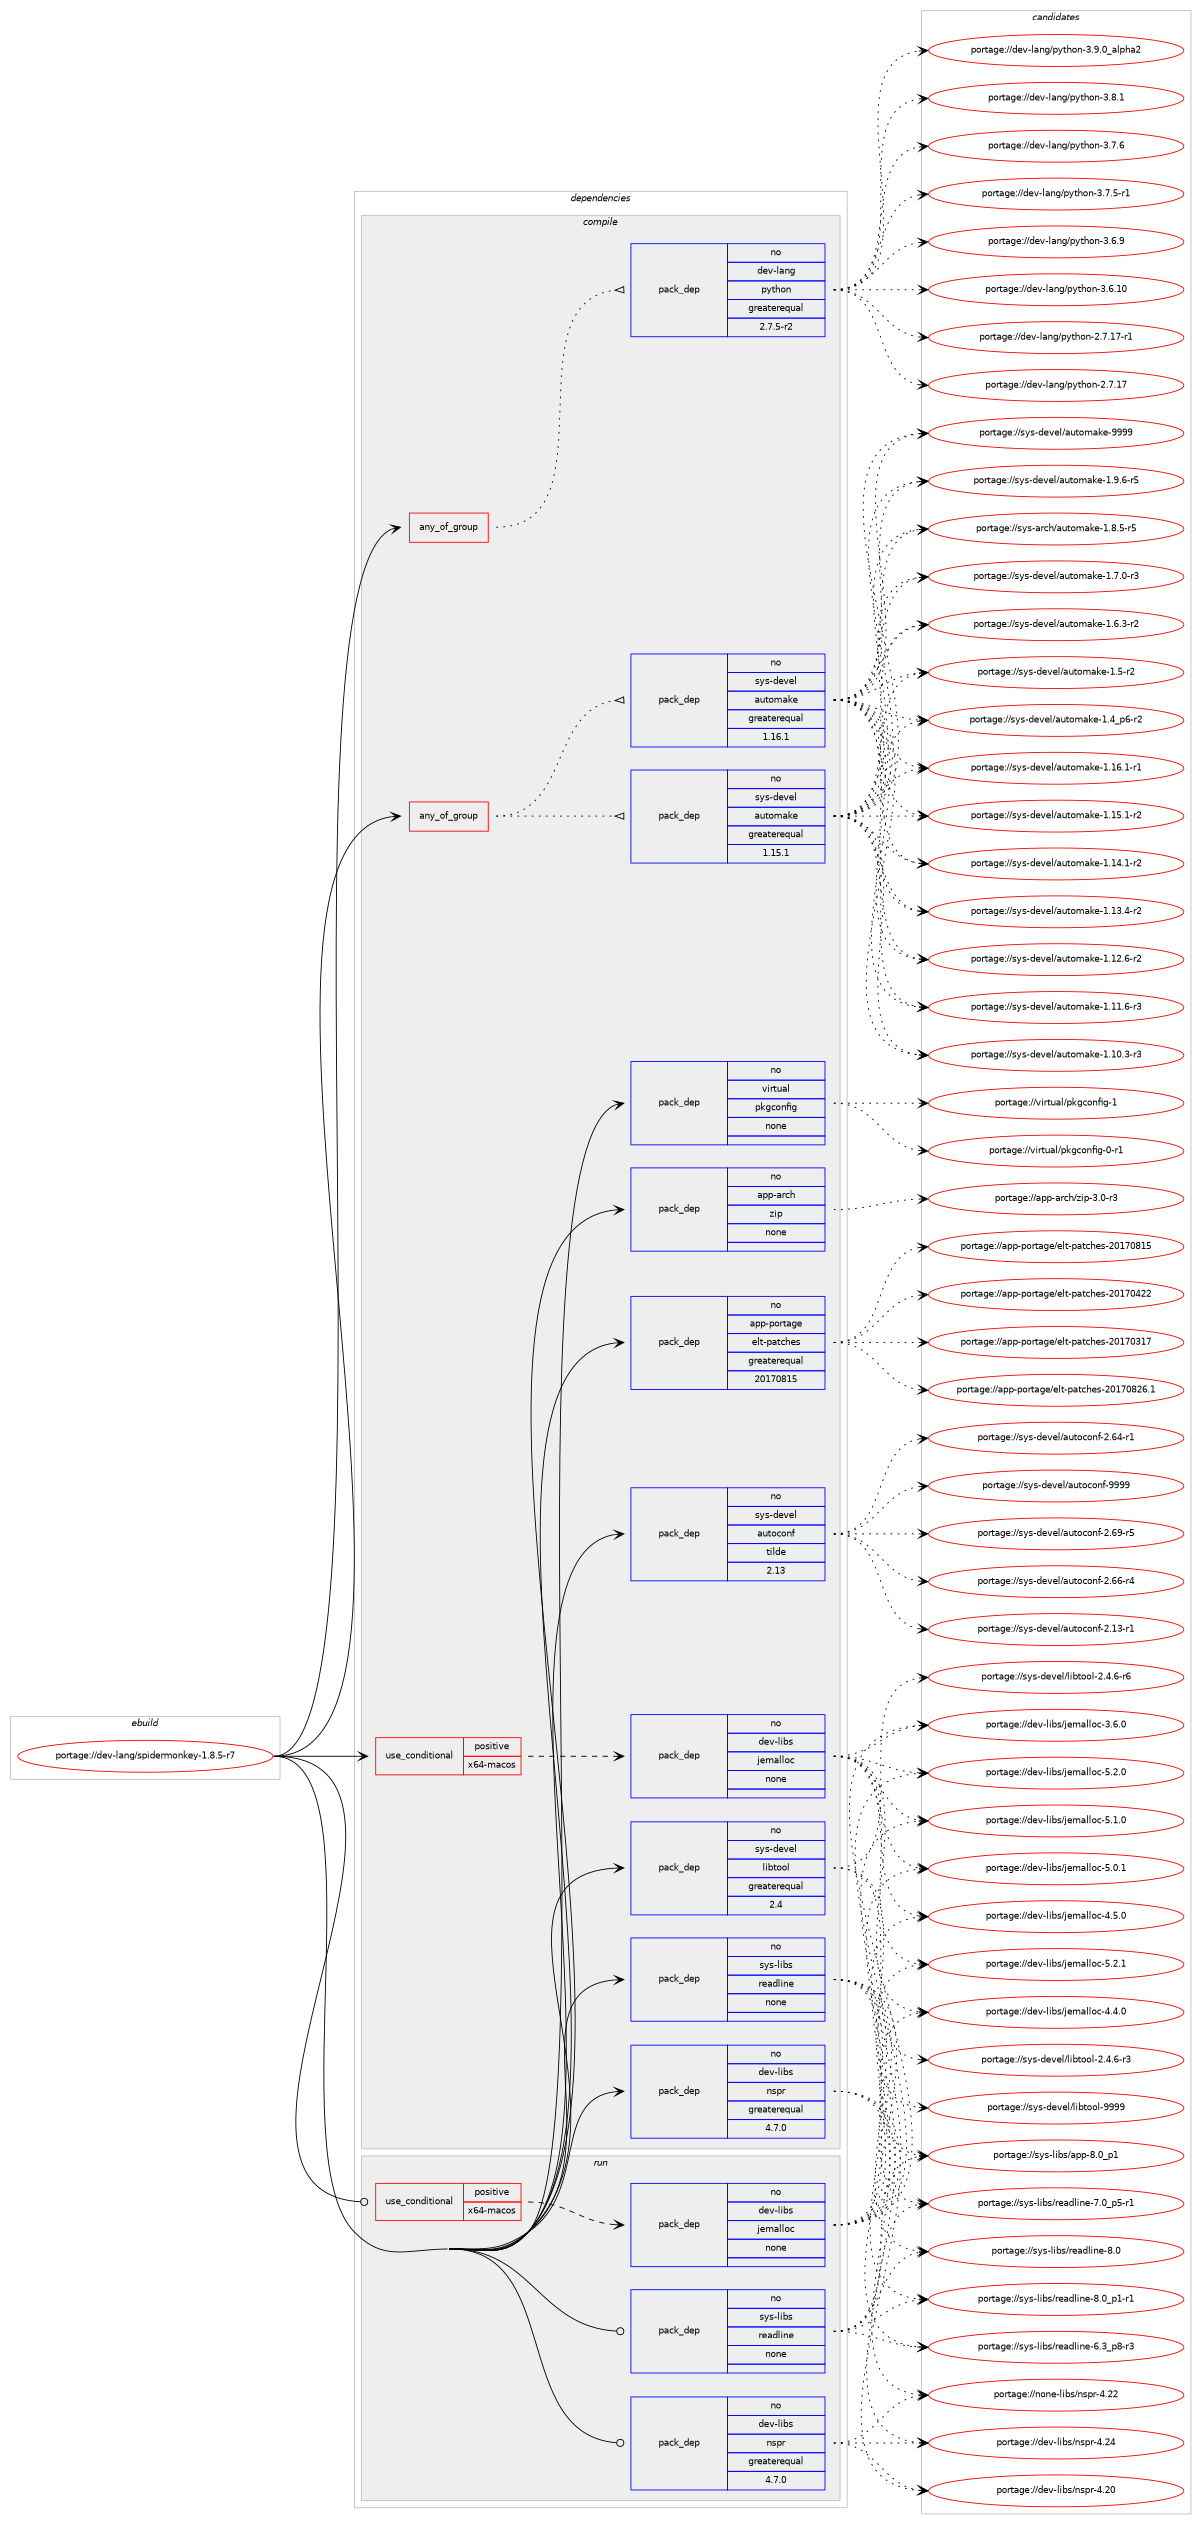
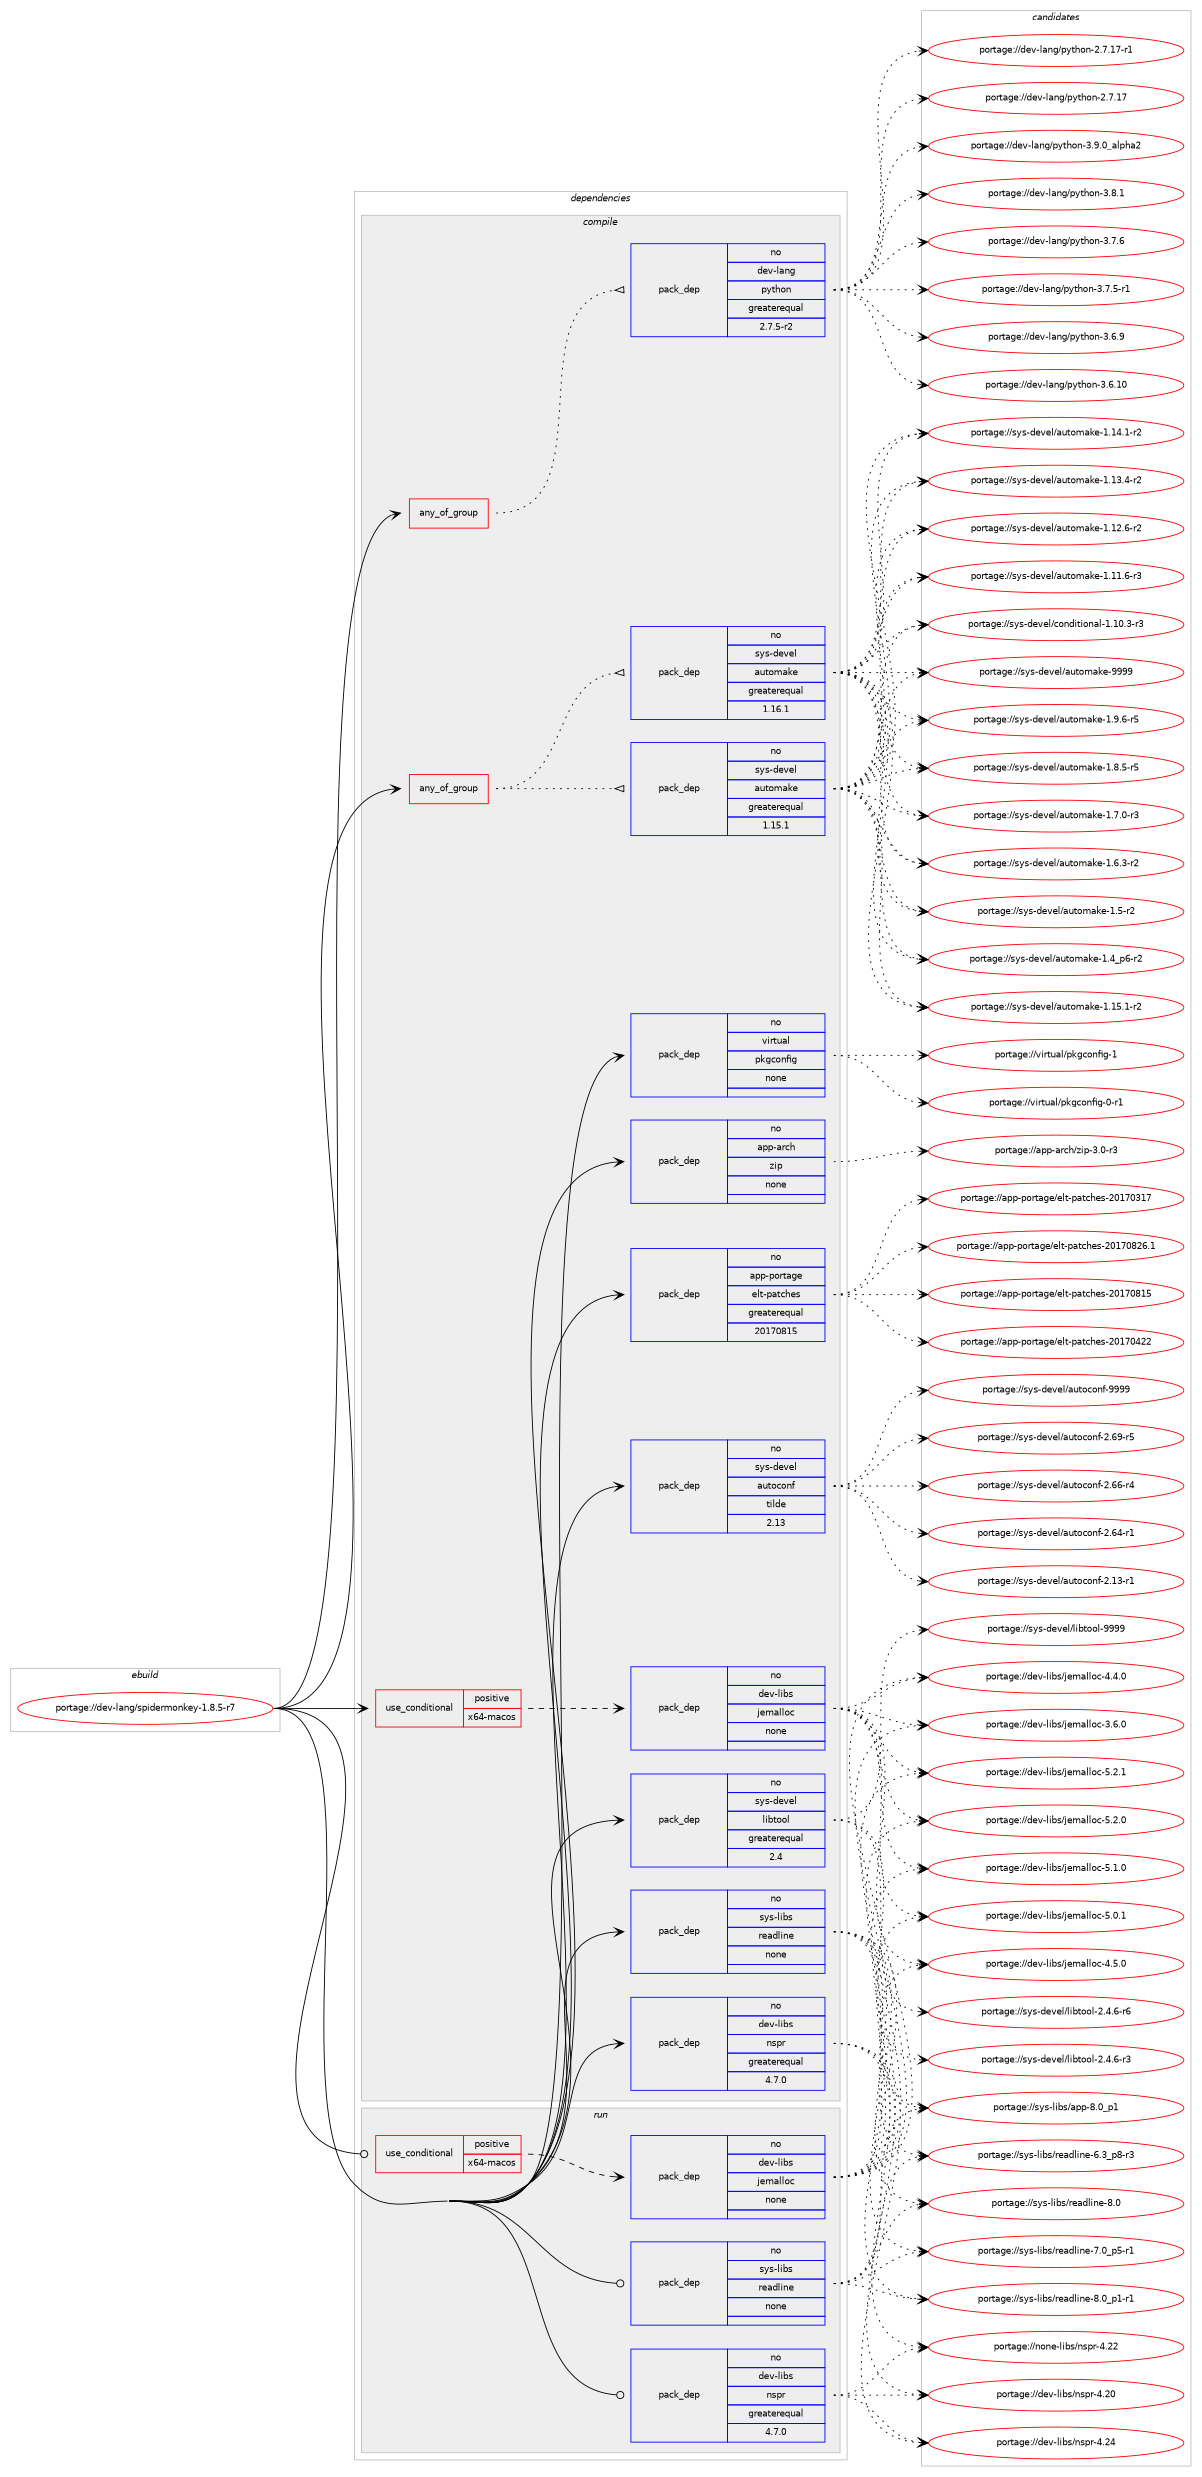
(1056, 529) -> (1056, 768)
(1056, 768) -> none
(1056, 1055) -> (1056, 625)
